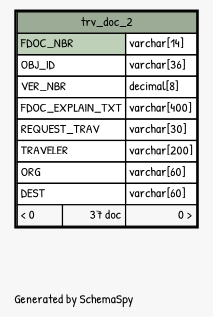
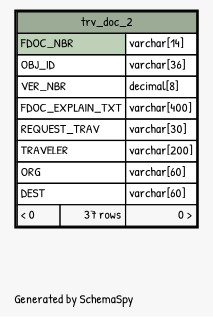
(106, 215) -> (103, 215)
